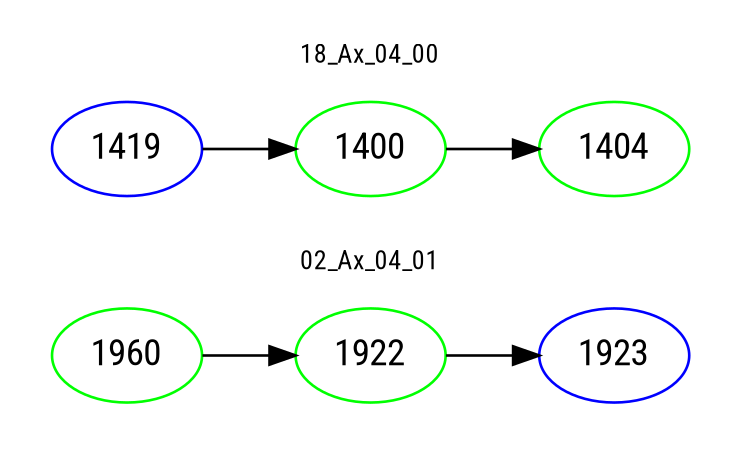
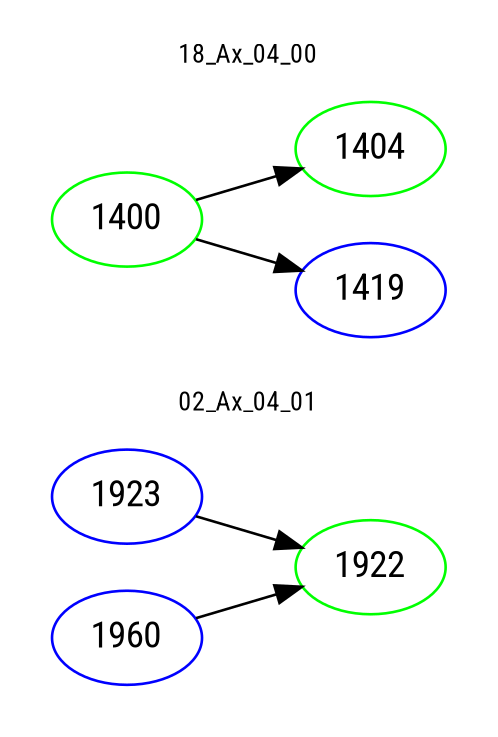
(236, 149) -> (236, 251)
(127, 355) -> (127, 638)
(479, 355) -> (236, 528)
